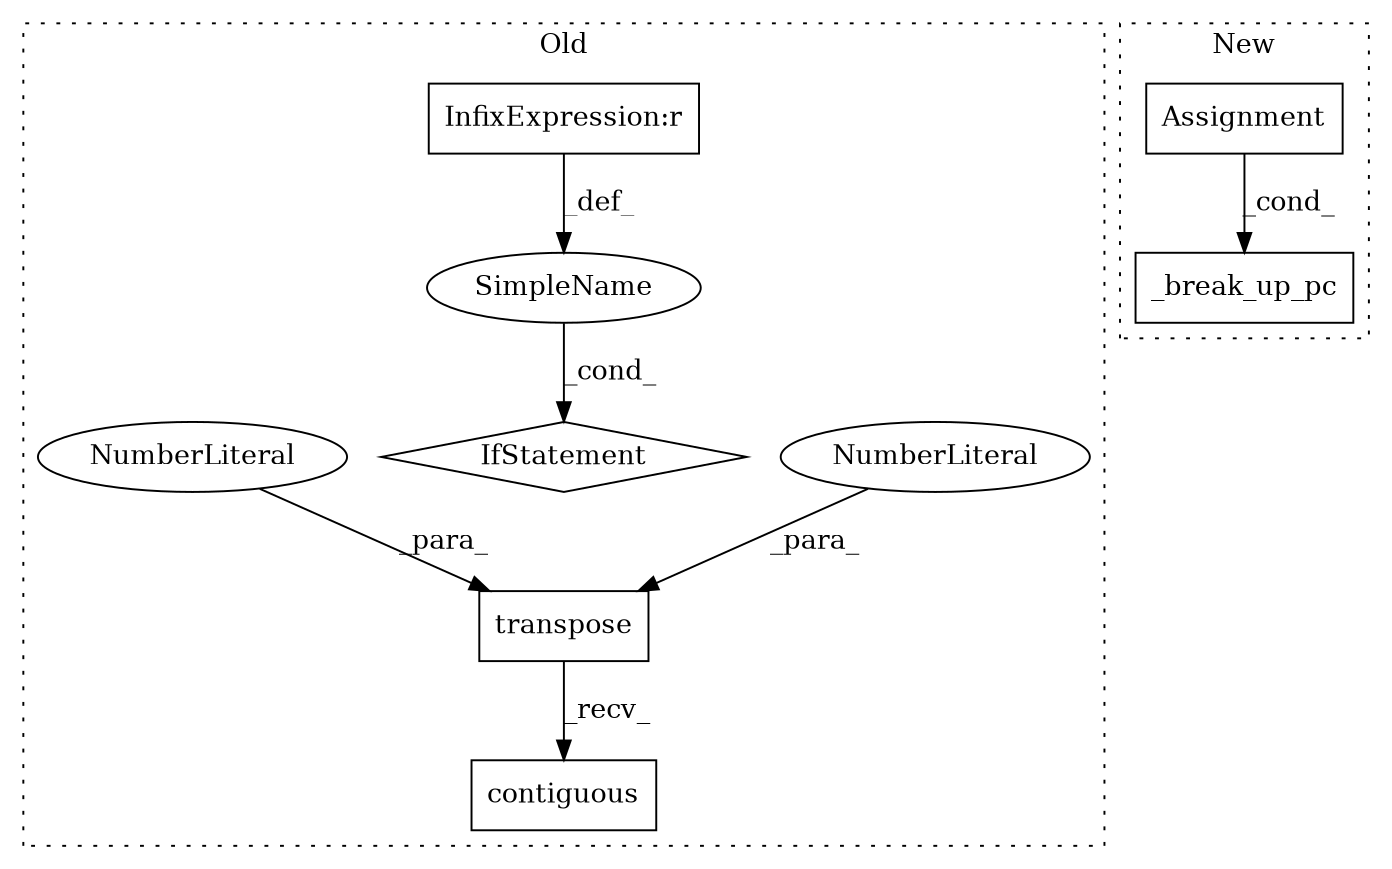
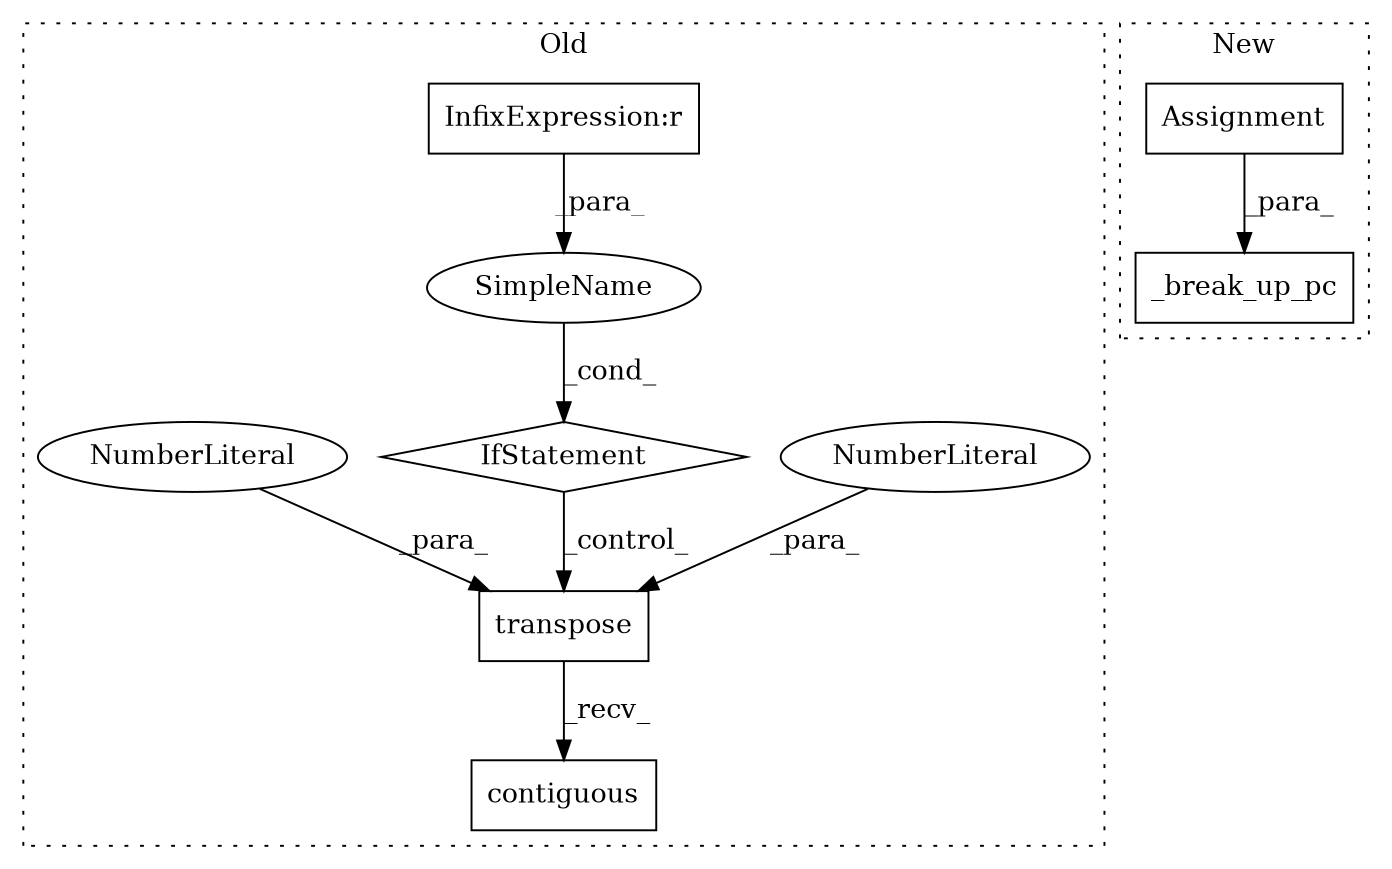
(600, 203) -> (600, 203)
(1289, 203) -> (1289, 203)
none -> (564, 532)
